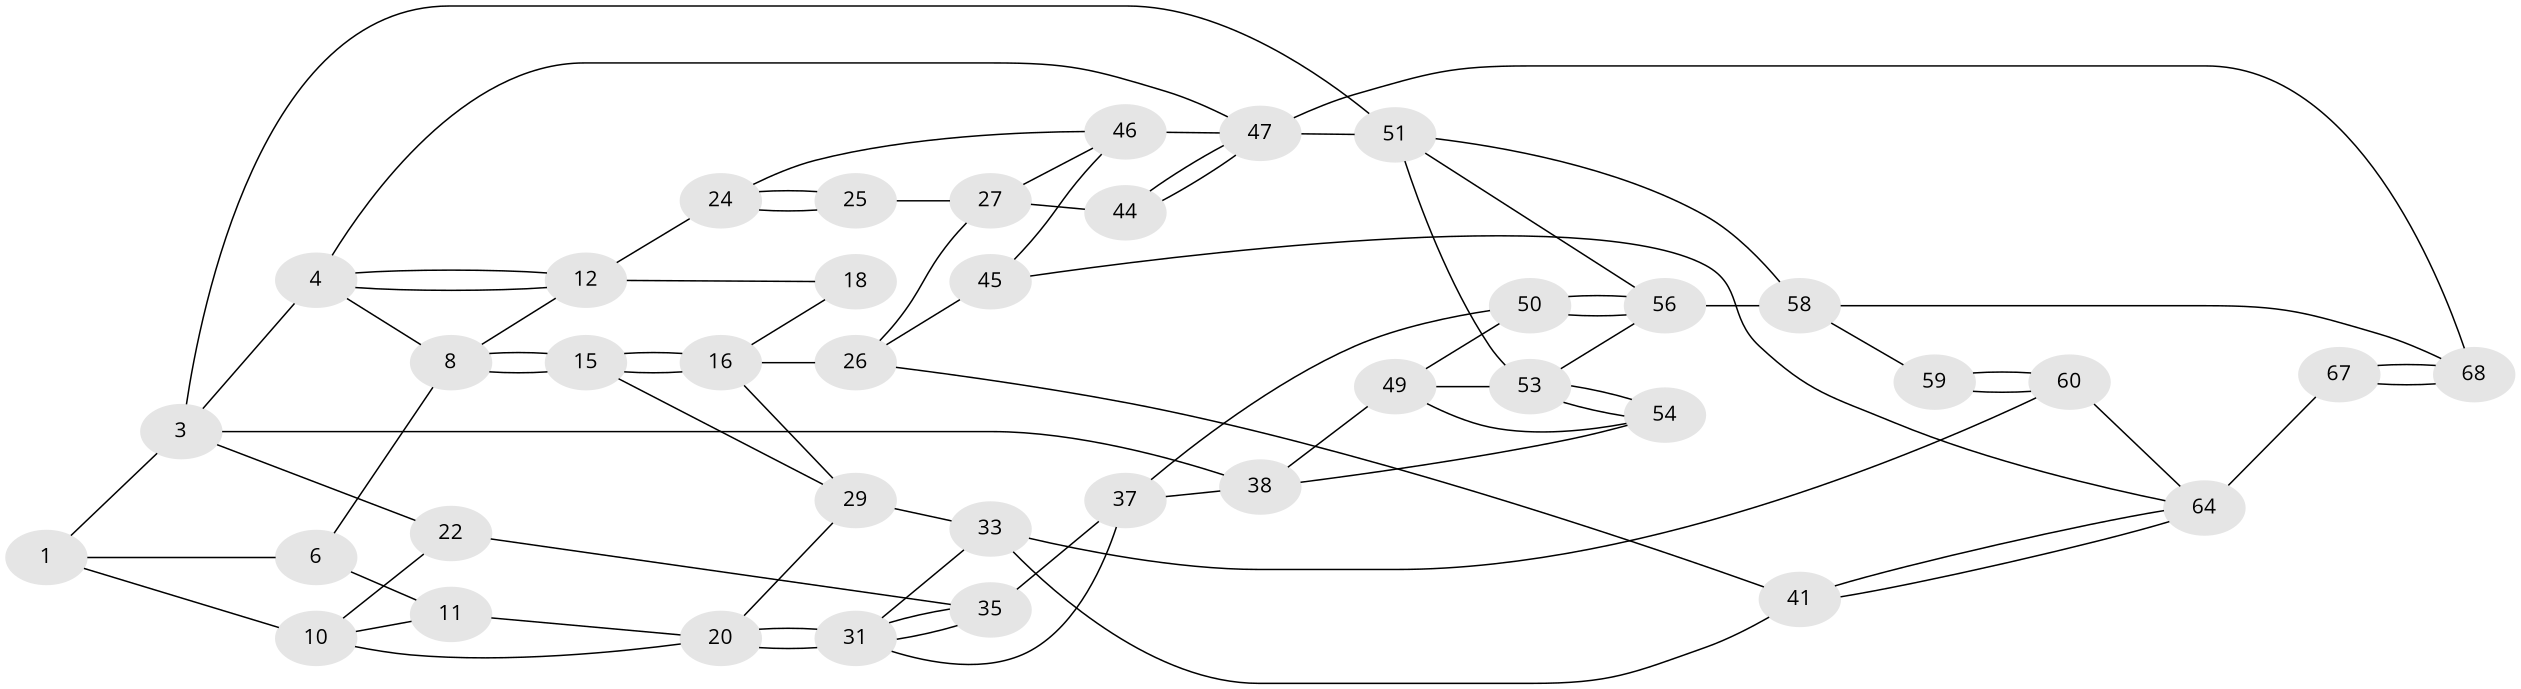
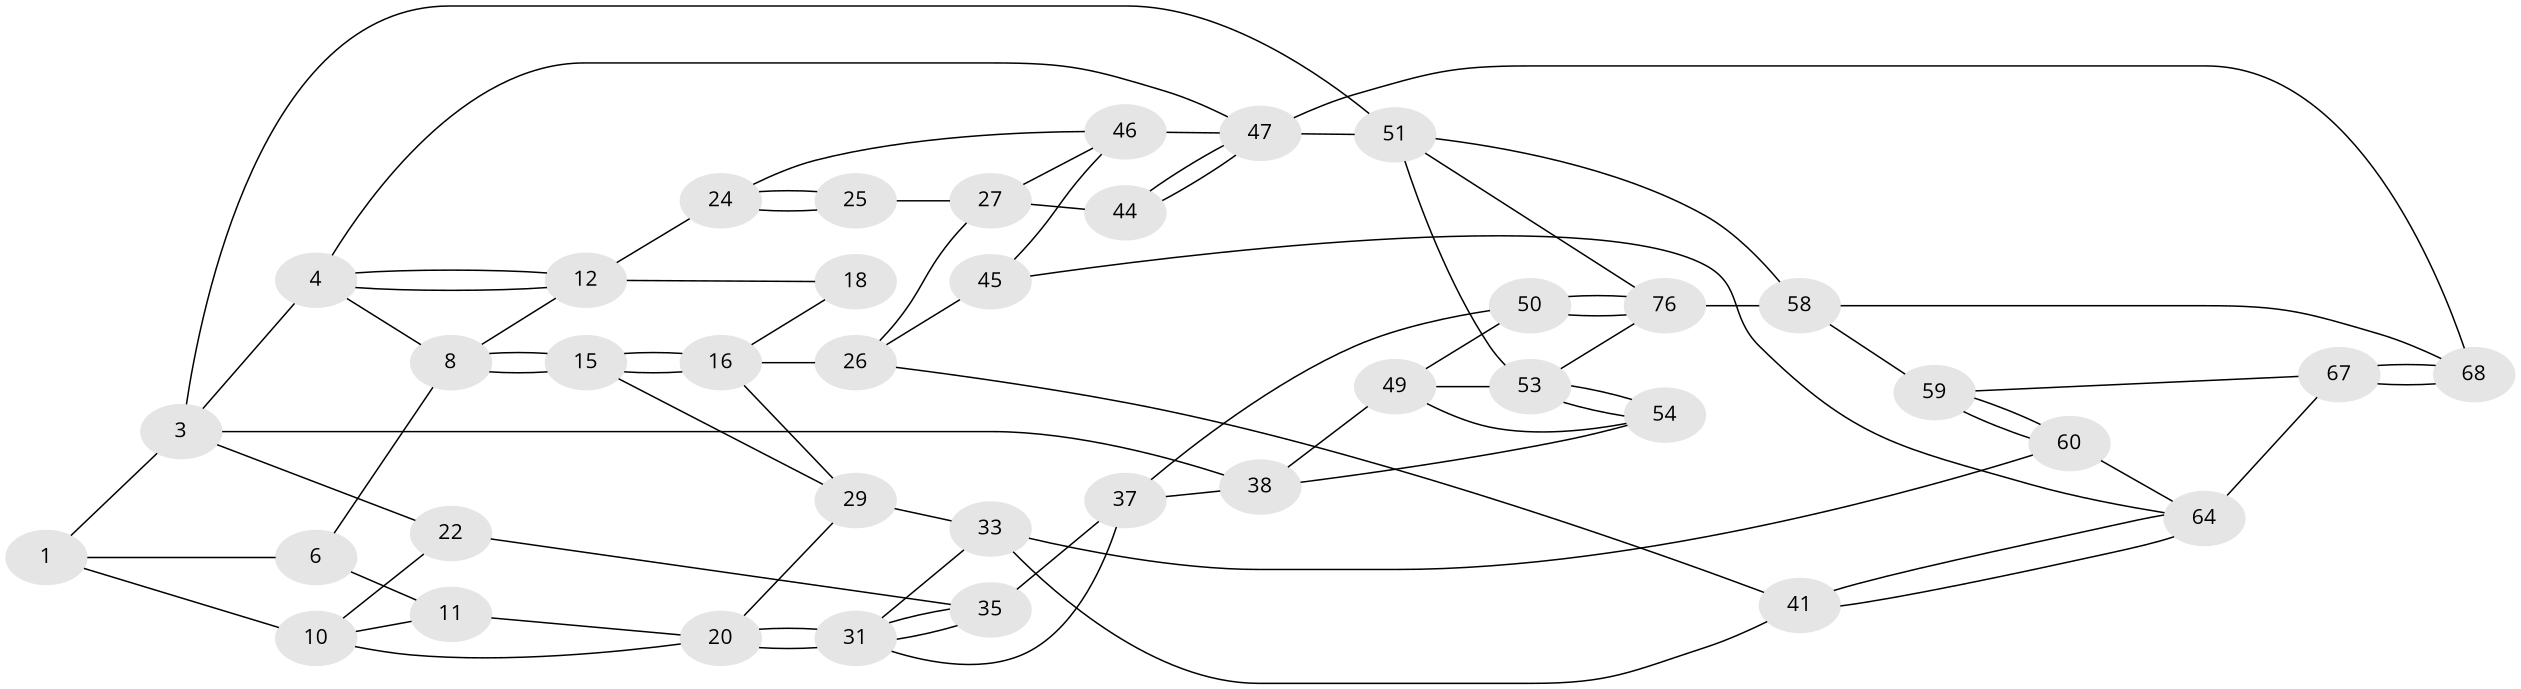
(1665, 306) -> (1665, 306)
none -> (2137, 384)
